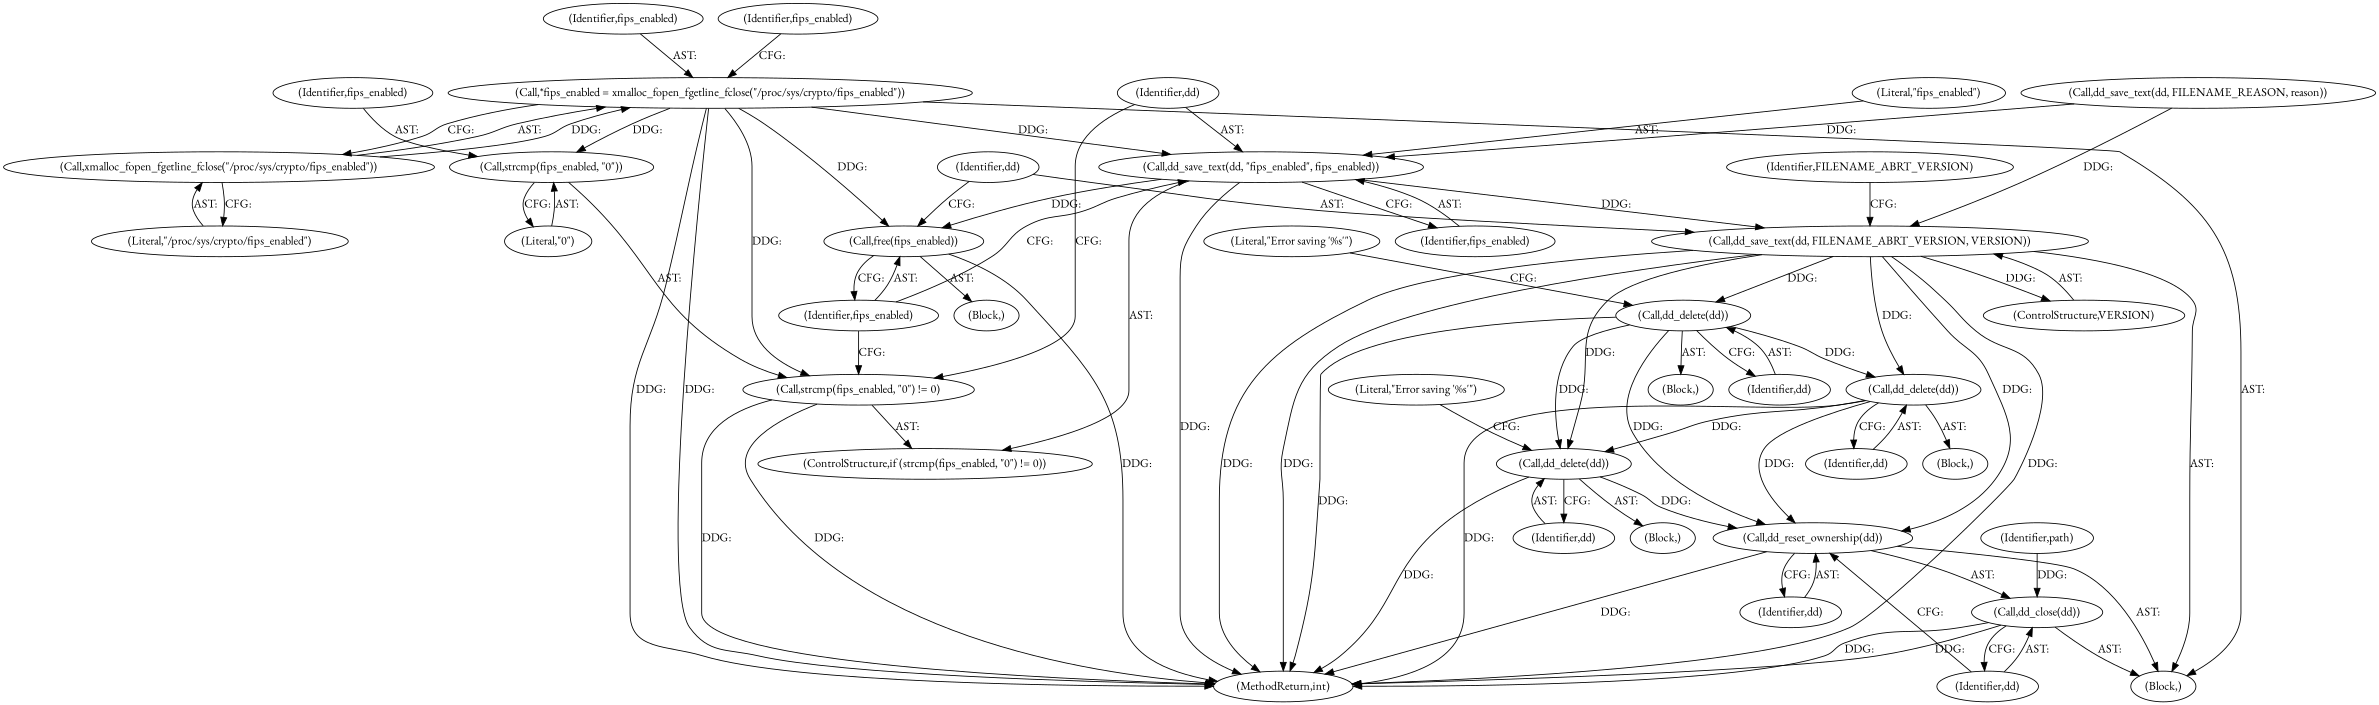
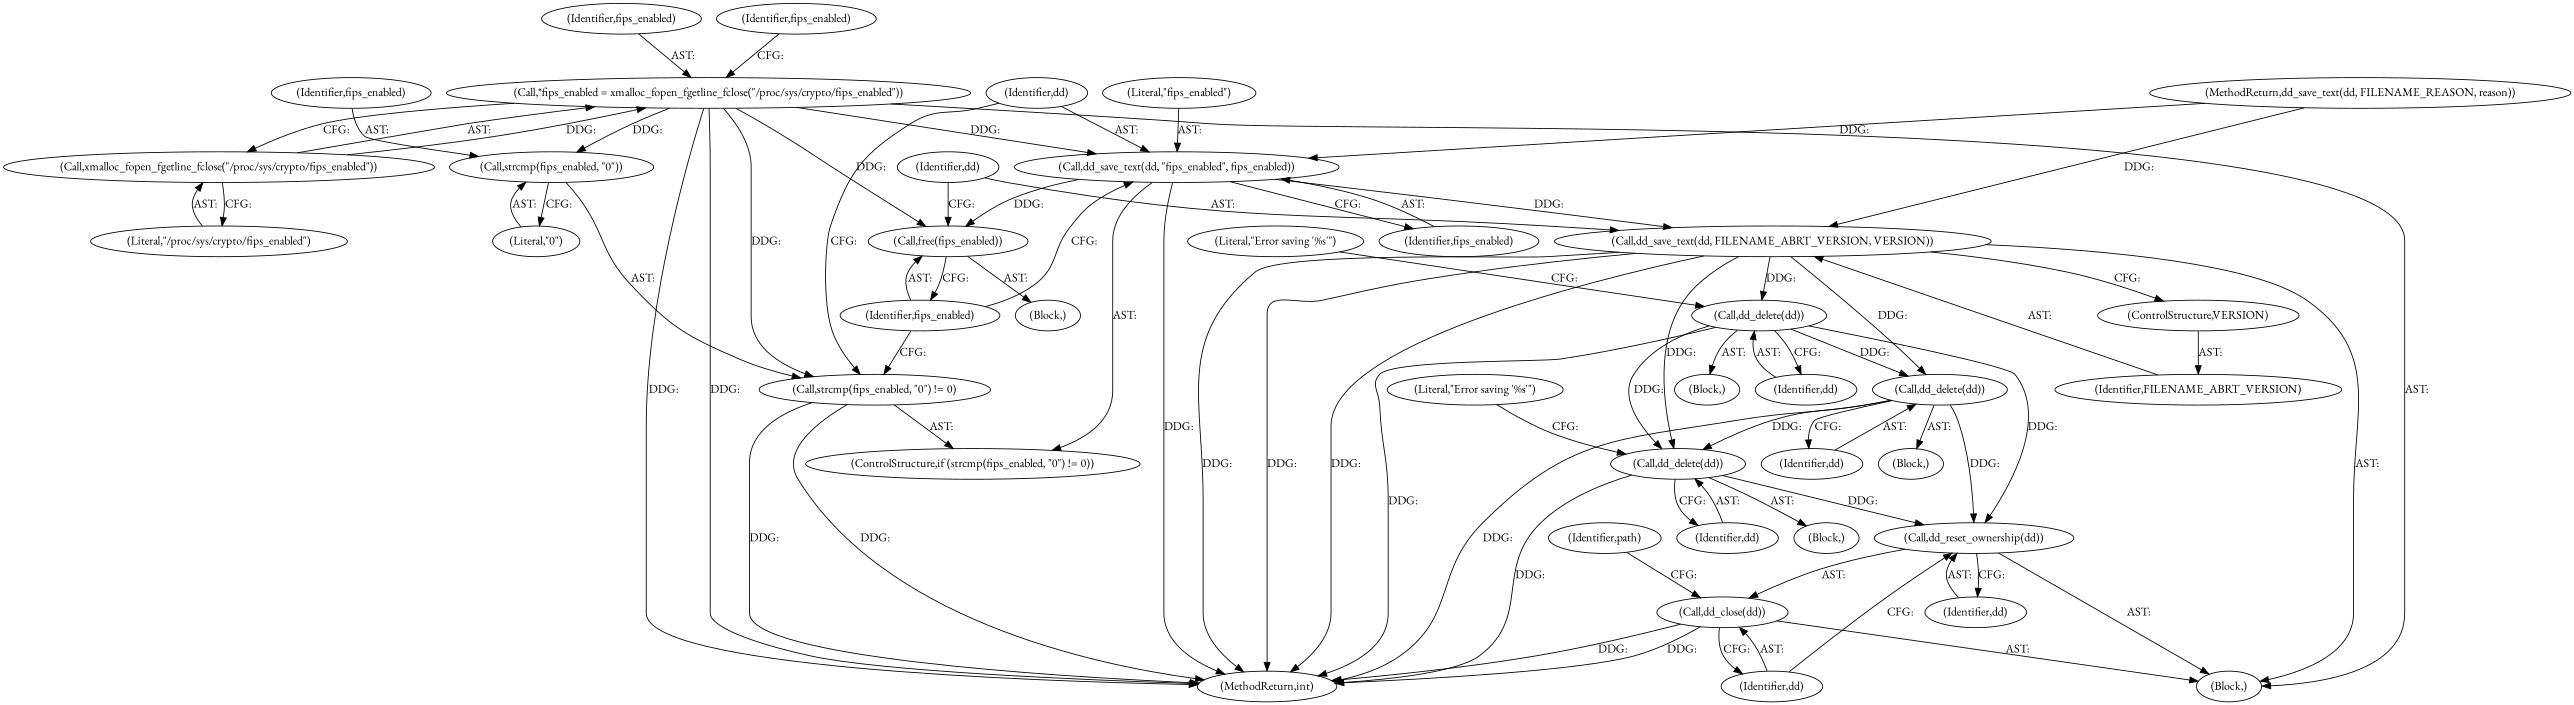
(2198, 93) -> (2360, 93)
(1885, 204) -> (2041, 316)
(2042, 272) -> (2198, 348)
(2022, 278) -> (2129, 278)
(2000, 399) -> none
(1120, 455) -> none
(2054, 575) -> (1685, 575)
(1550, 612) -> none
